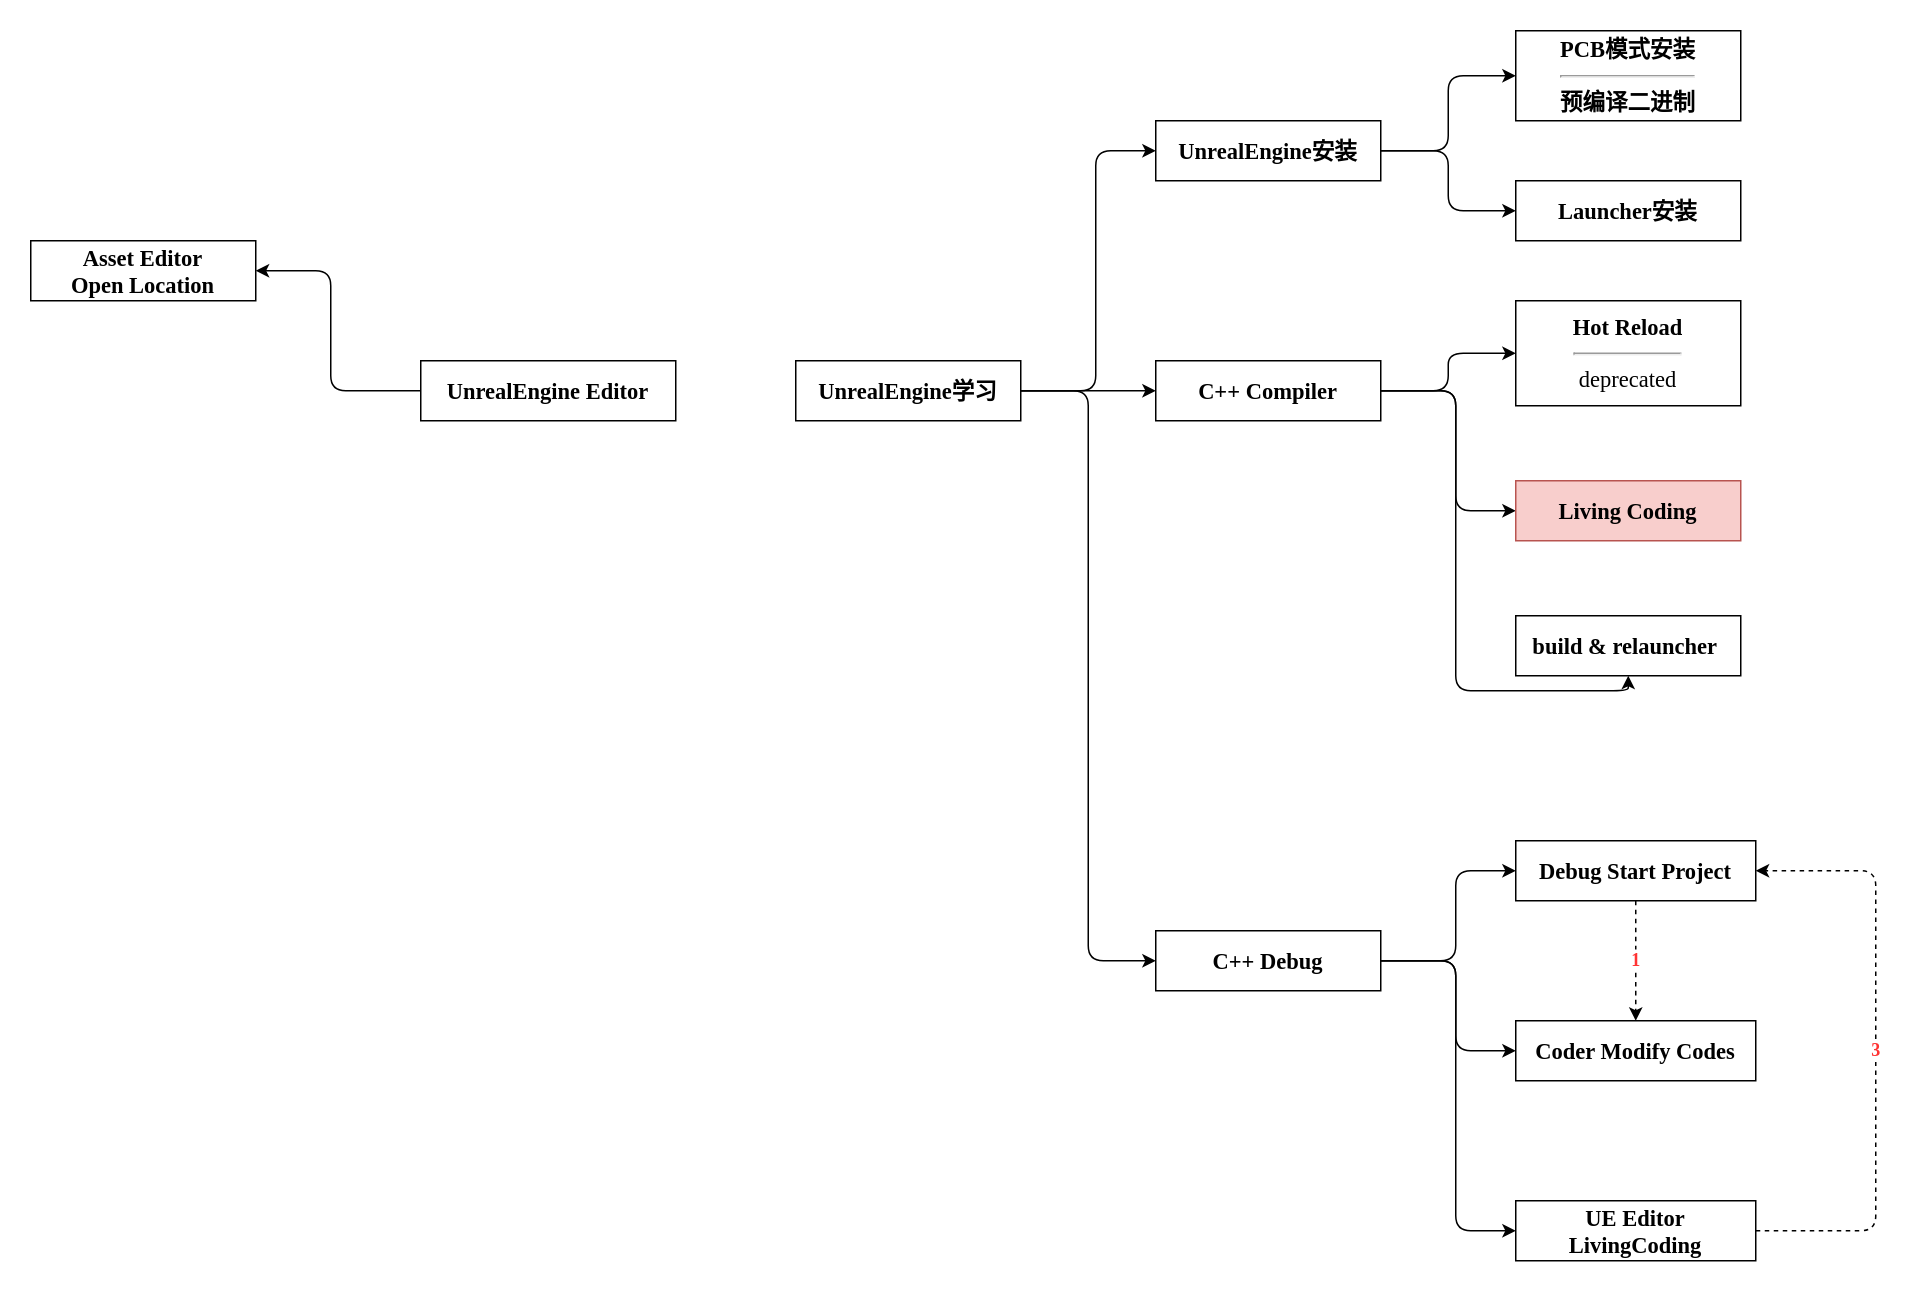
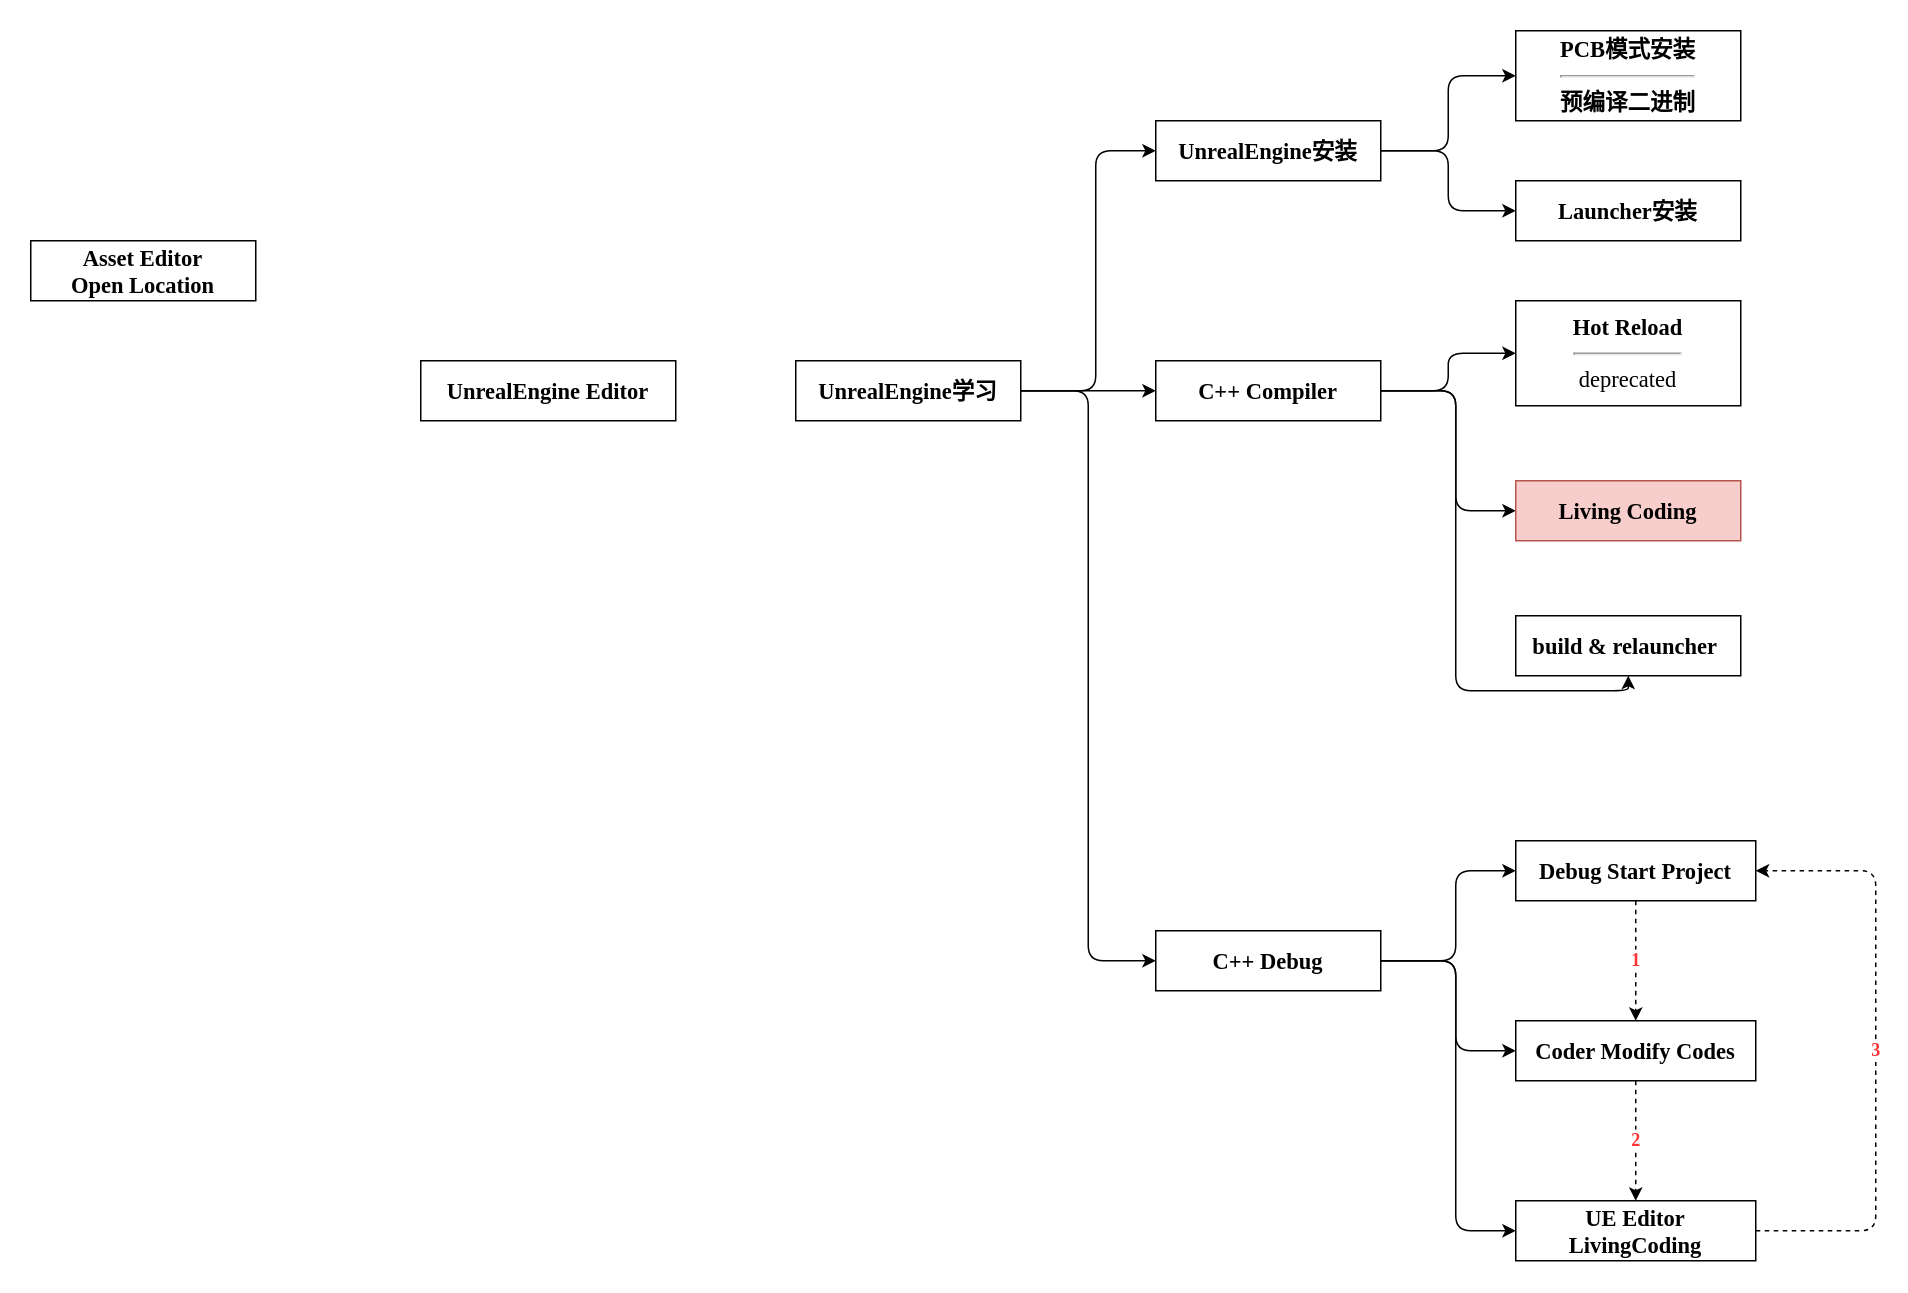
(331, 344) -> none
none -> (1636, 1136)
